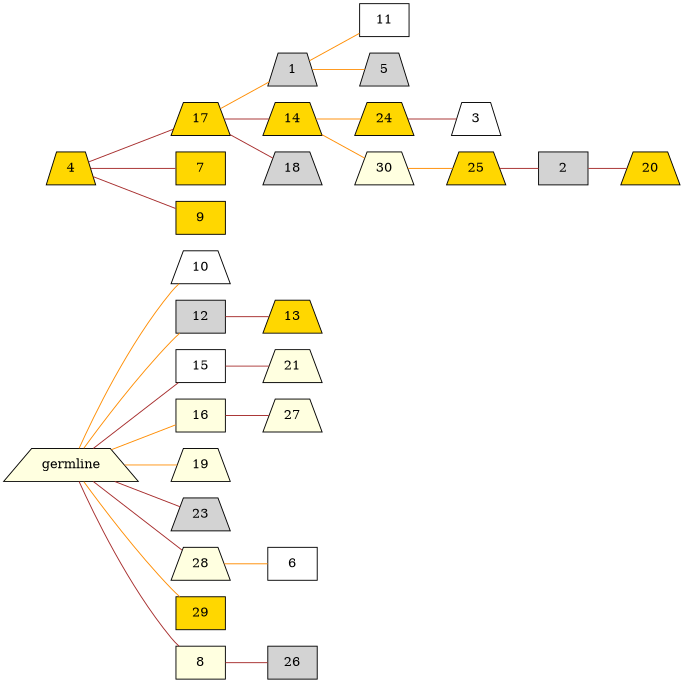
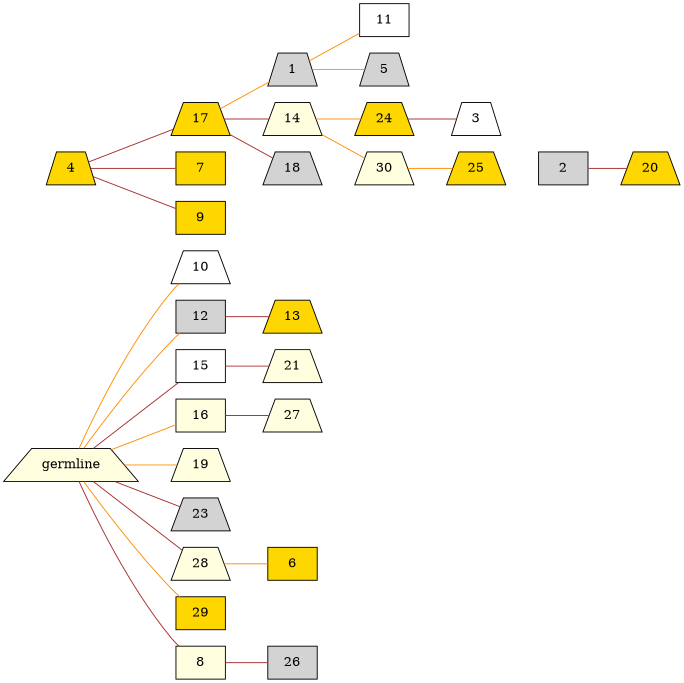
(293, 119) -> (293, 119)
(519, 168) -> none
(293, 564) -> (293, 564)
